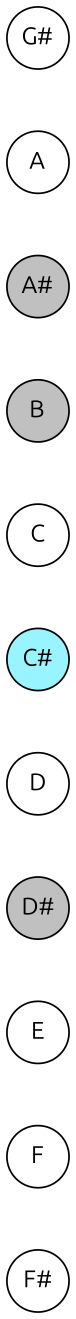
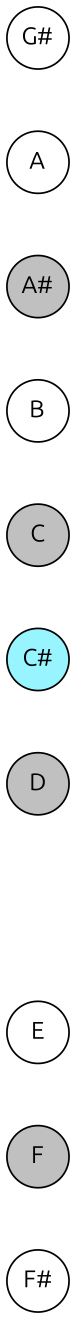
(38, 411) -> (38, 411)
(38, 535) -> (38, 535)
(38, 784) -> (38, 784)
(38, 908) -> none
(38, 1157) -> (38, 1157)
